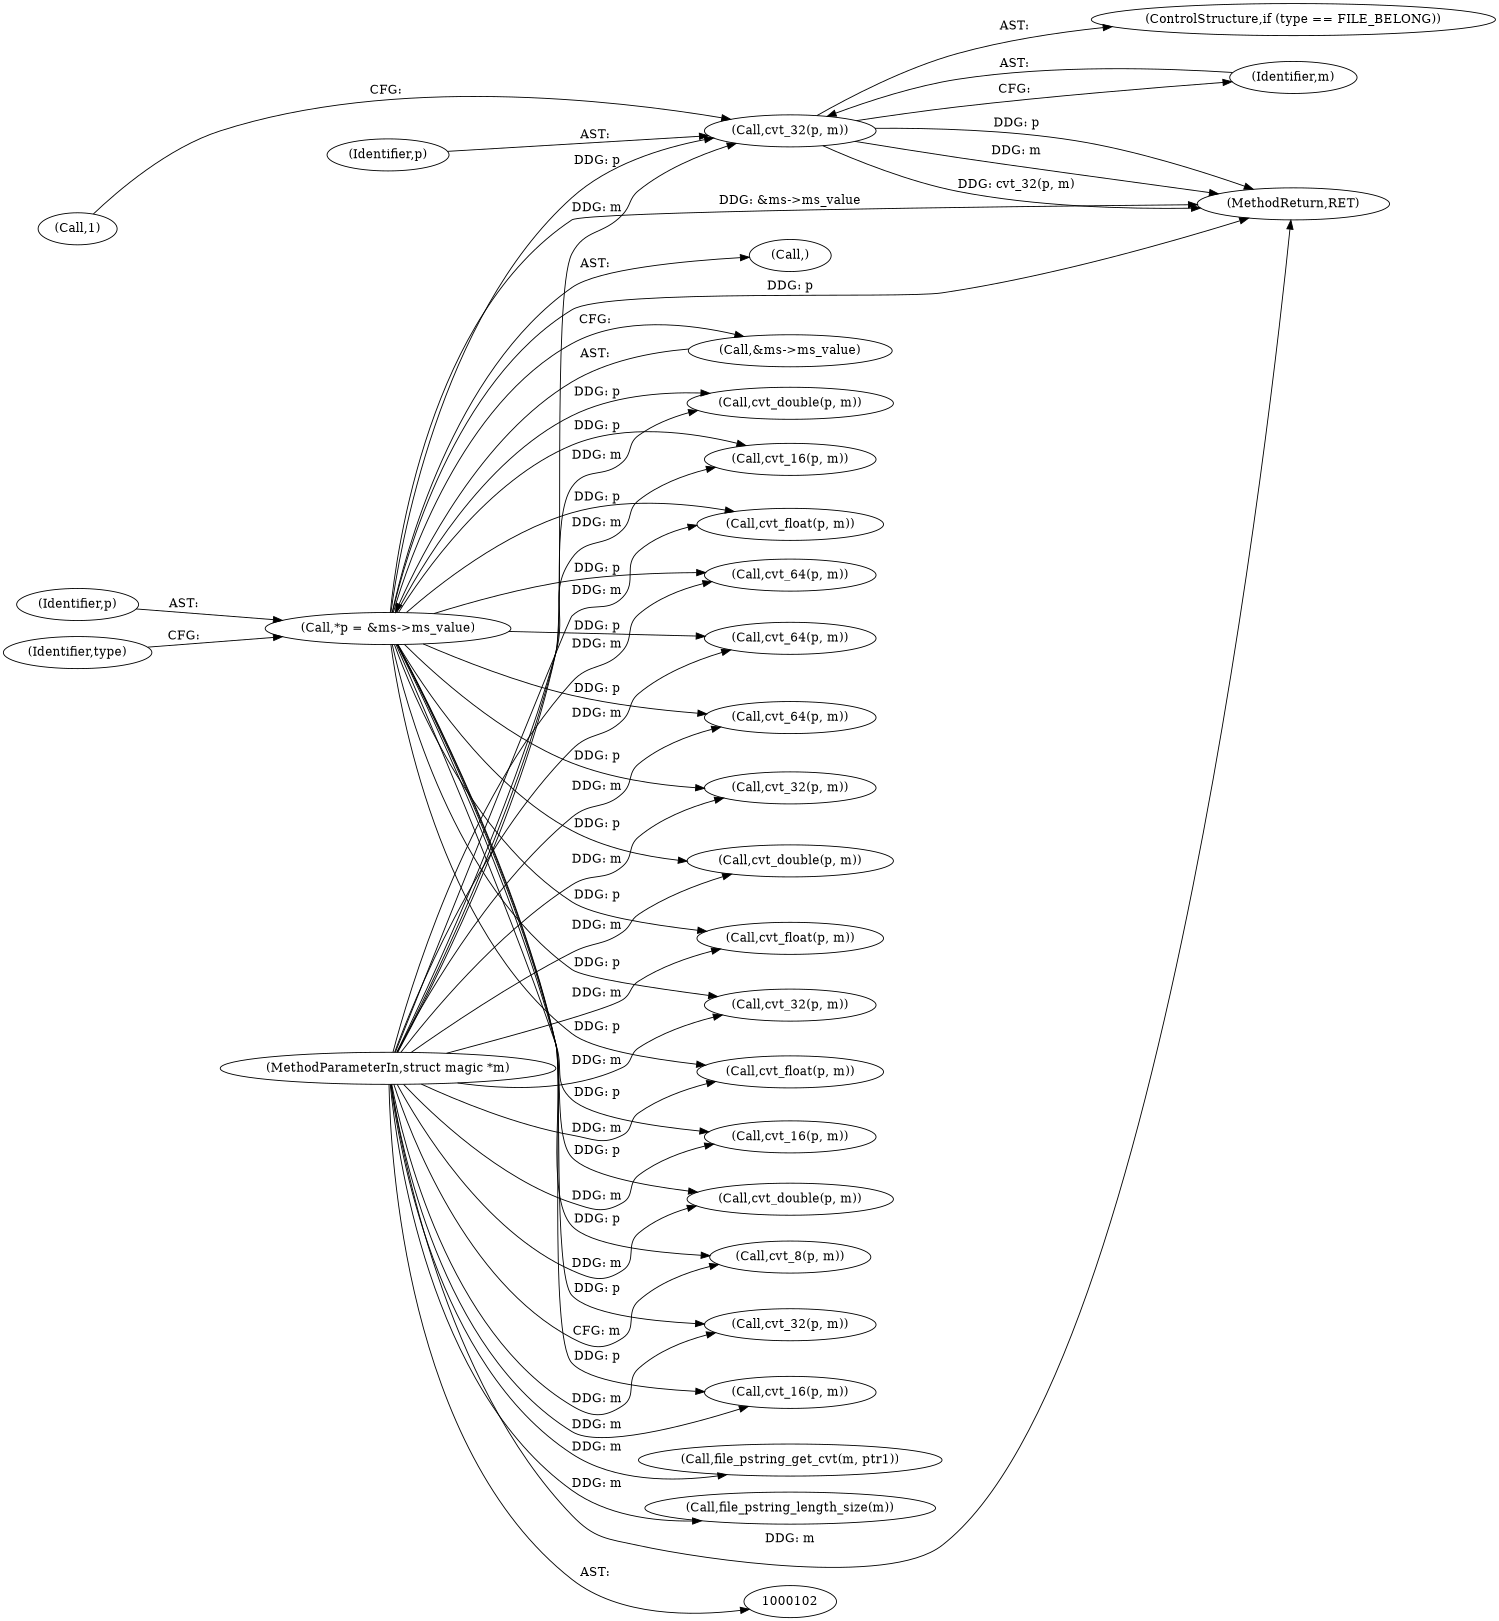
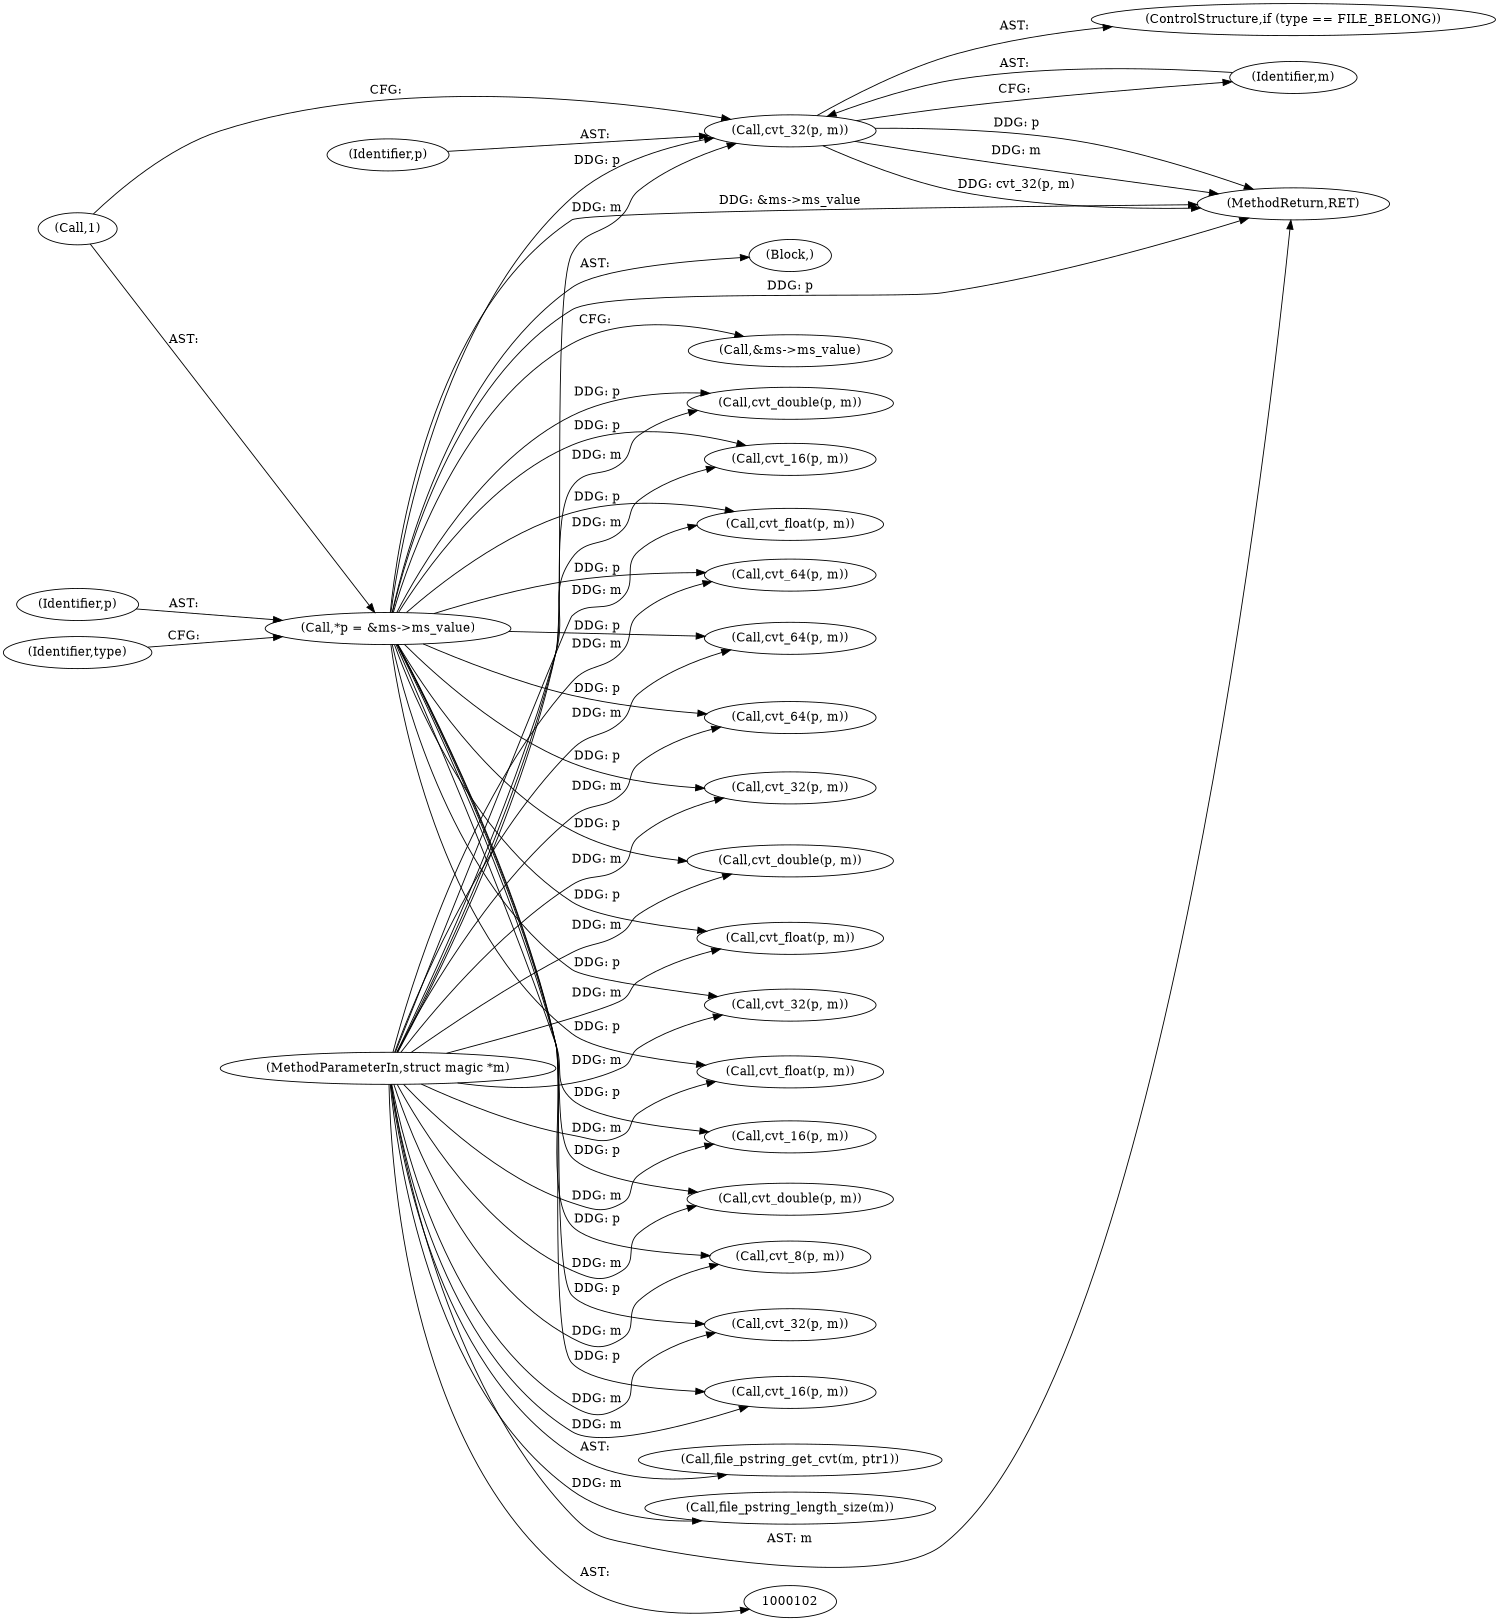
(790, 256) -> (790, 256)
(509, 433) -> (230, 425)
(597, 1331) -> (597, 1331)
(597, 1447) -> (597, 1447)
(790, 1539) -> (790, 1539)
